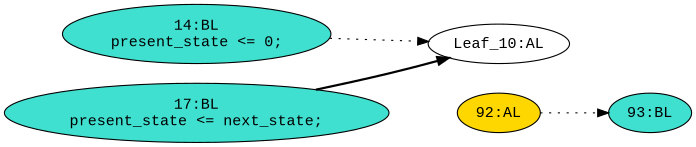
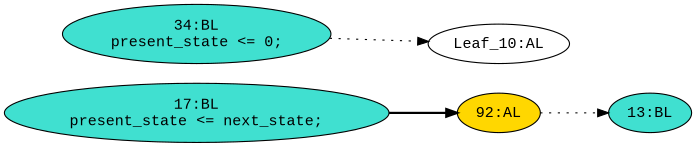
(197, 34) -> (197, 34)
(377, 76) -> (418, 113)
(650, 113) -> (650, 113)
